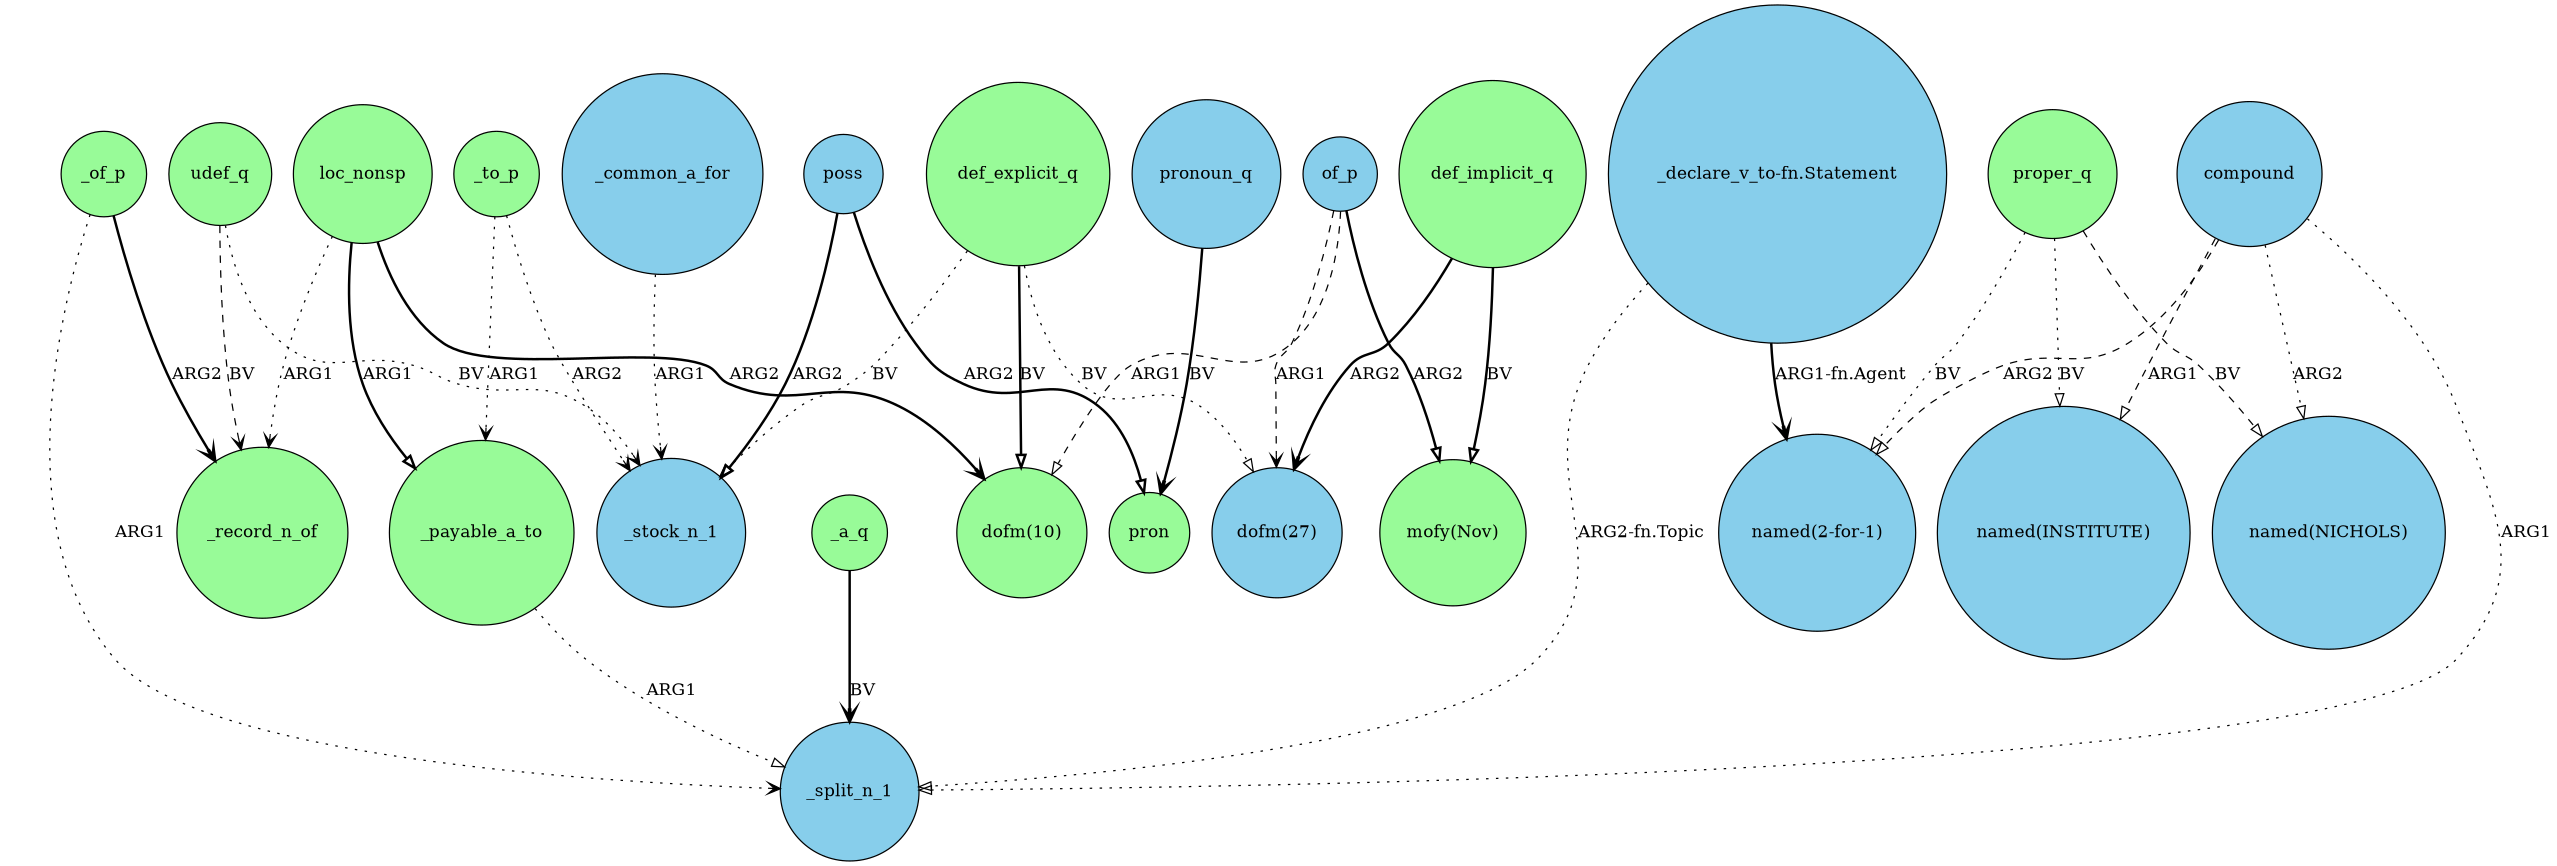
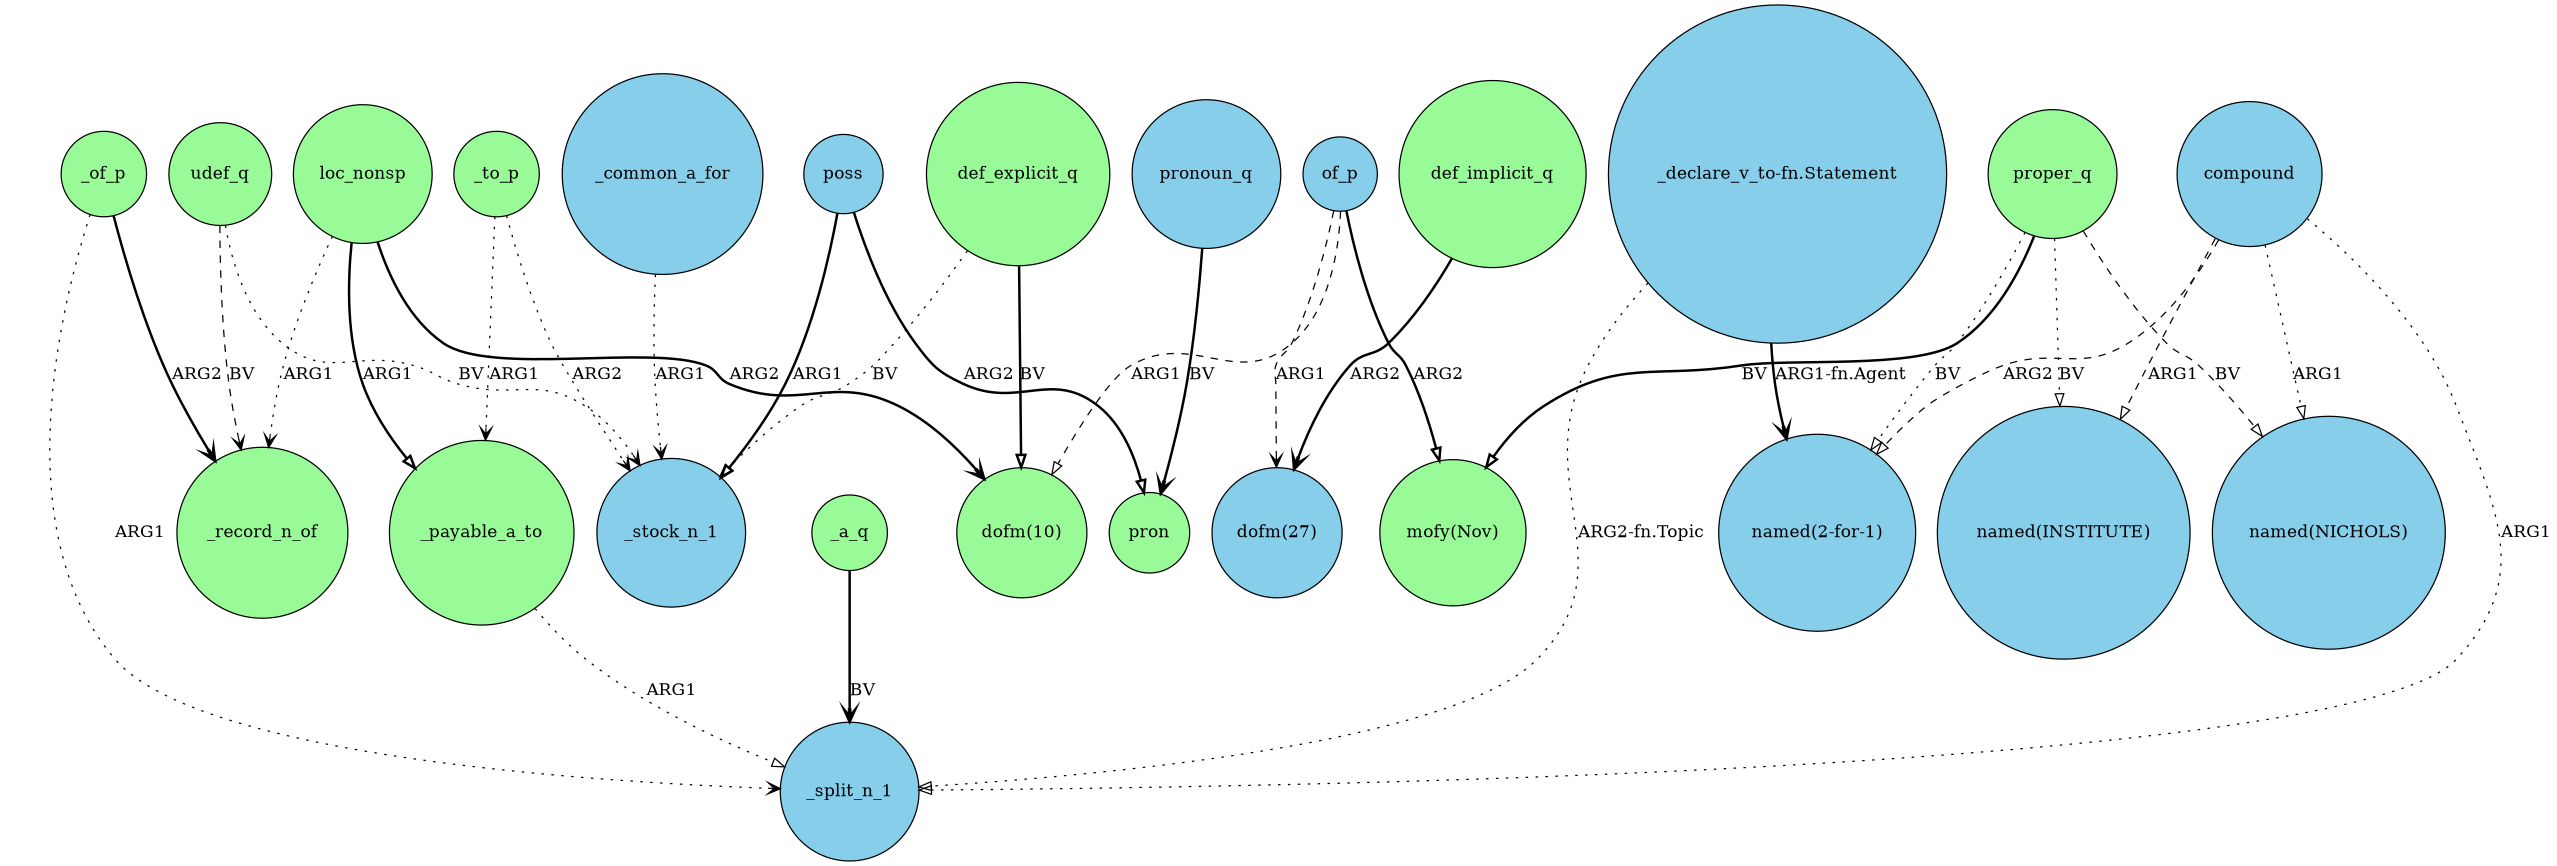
(1488, 359) -> (1795, 362)
(818, 375) -> (818, 375)
(2318, 375) -> (2318, 375)
(1110, 398) -> none
